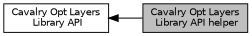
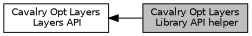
(56, 18) -> (56, 18)
